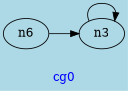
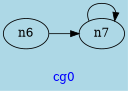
(102, 34) -> (102, 34)
